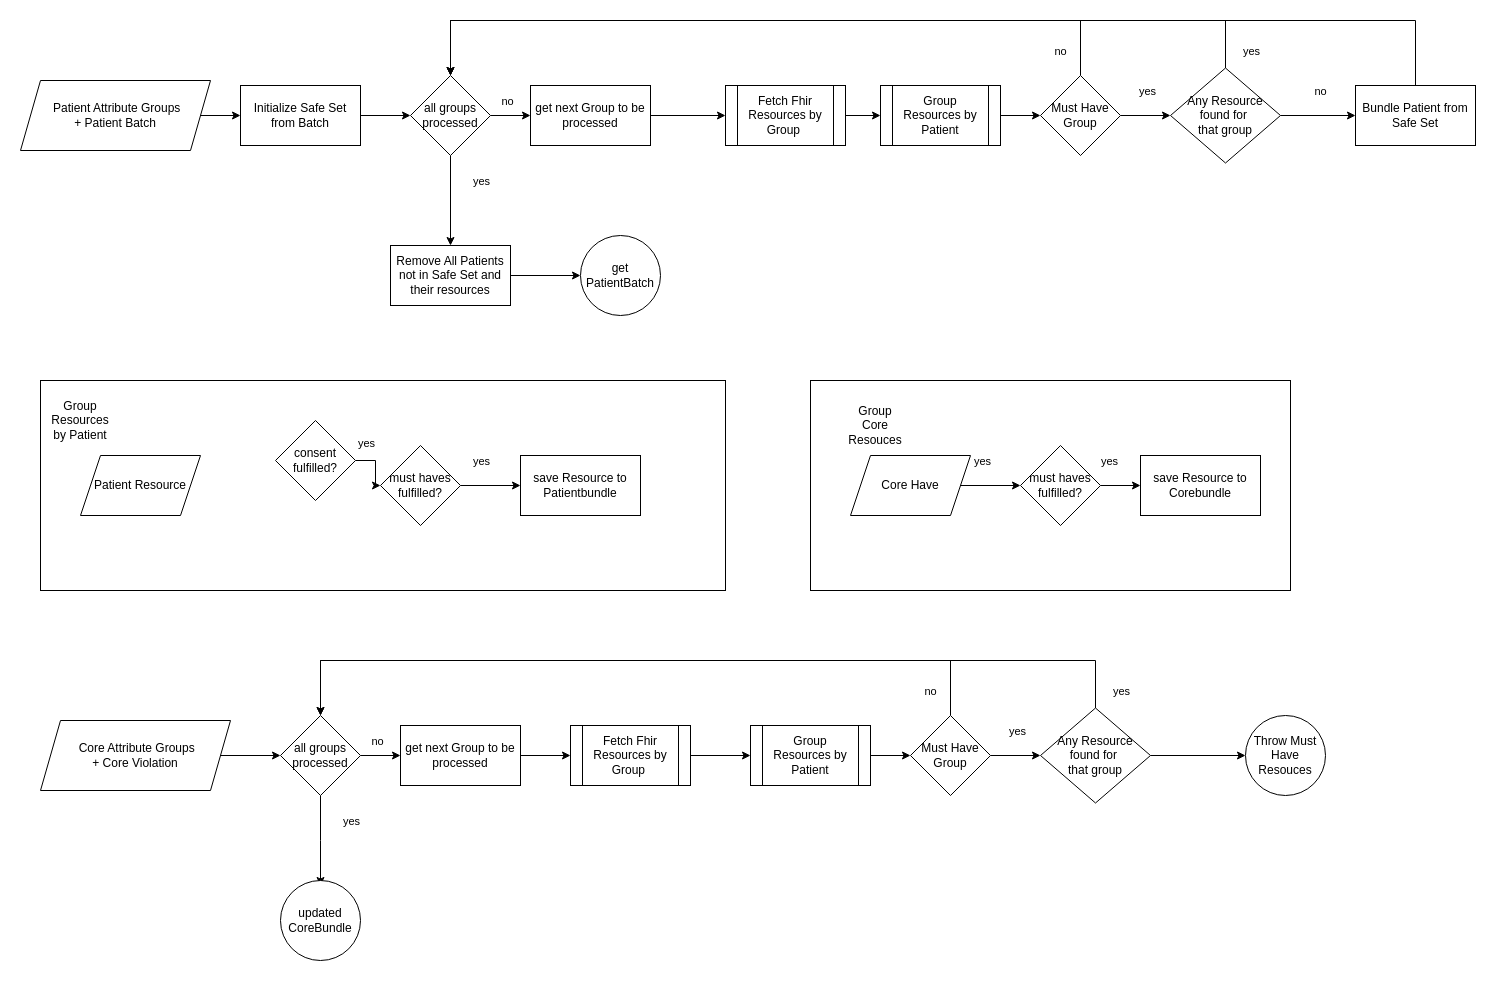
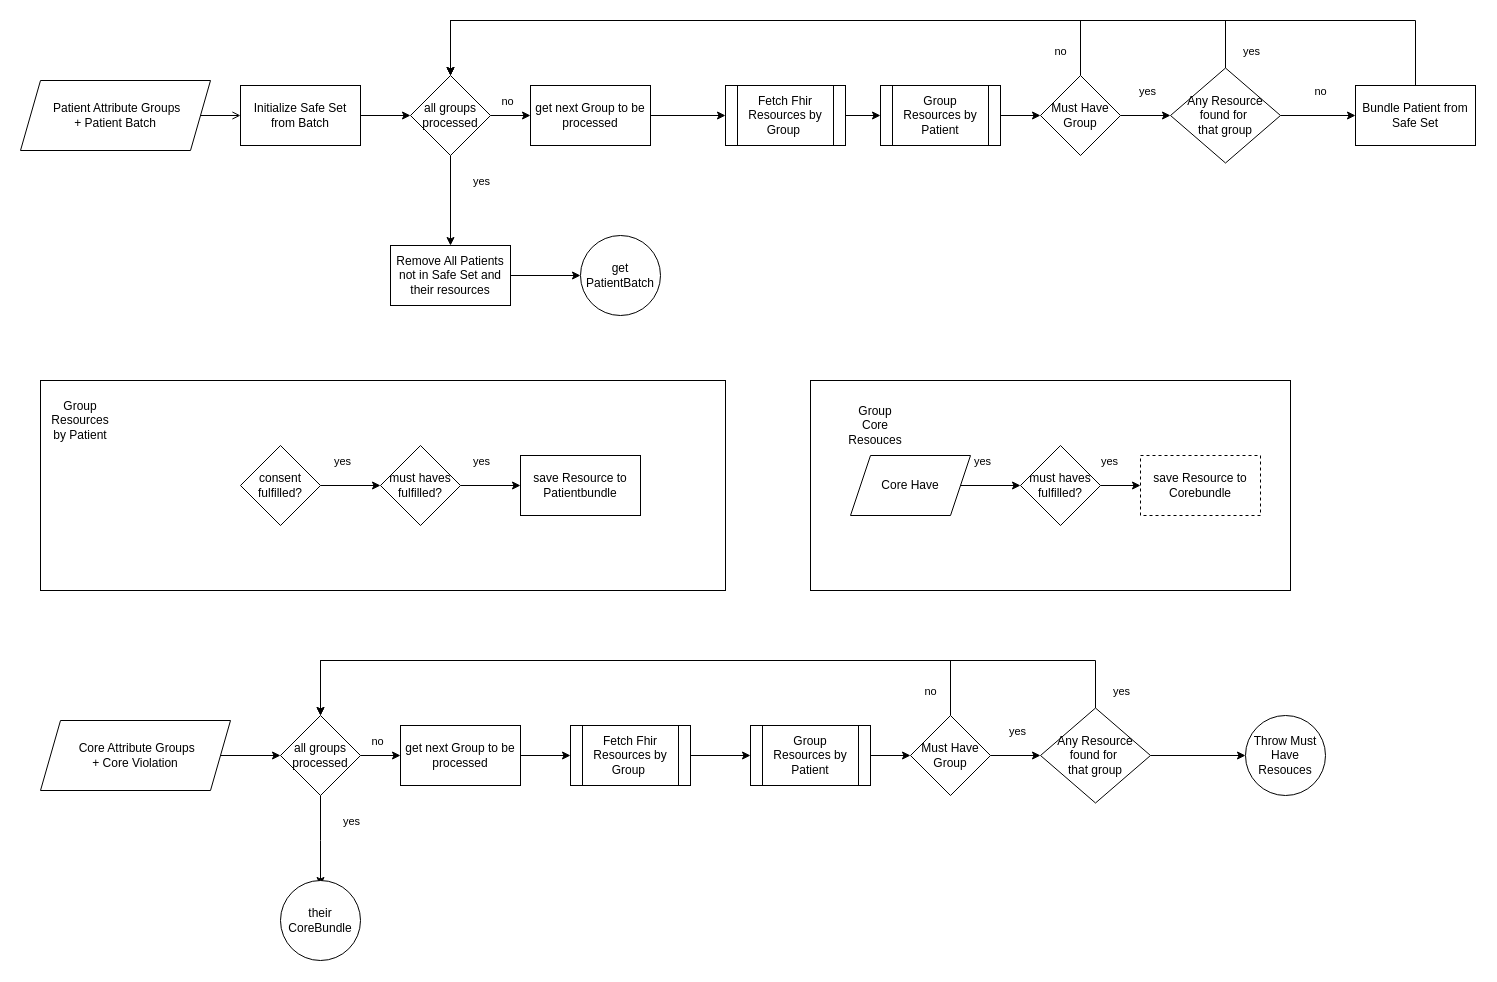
(232, 116) -> (233, 116)
(316, 461) -> (281, 486)
(141, 486) -> none
(1201, 486) -> (1201, 486)
(321, 921) -> (321, 921)
